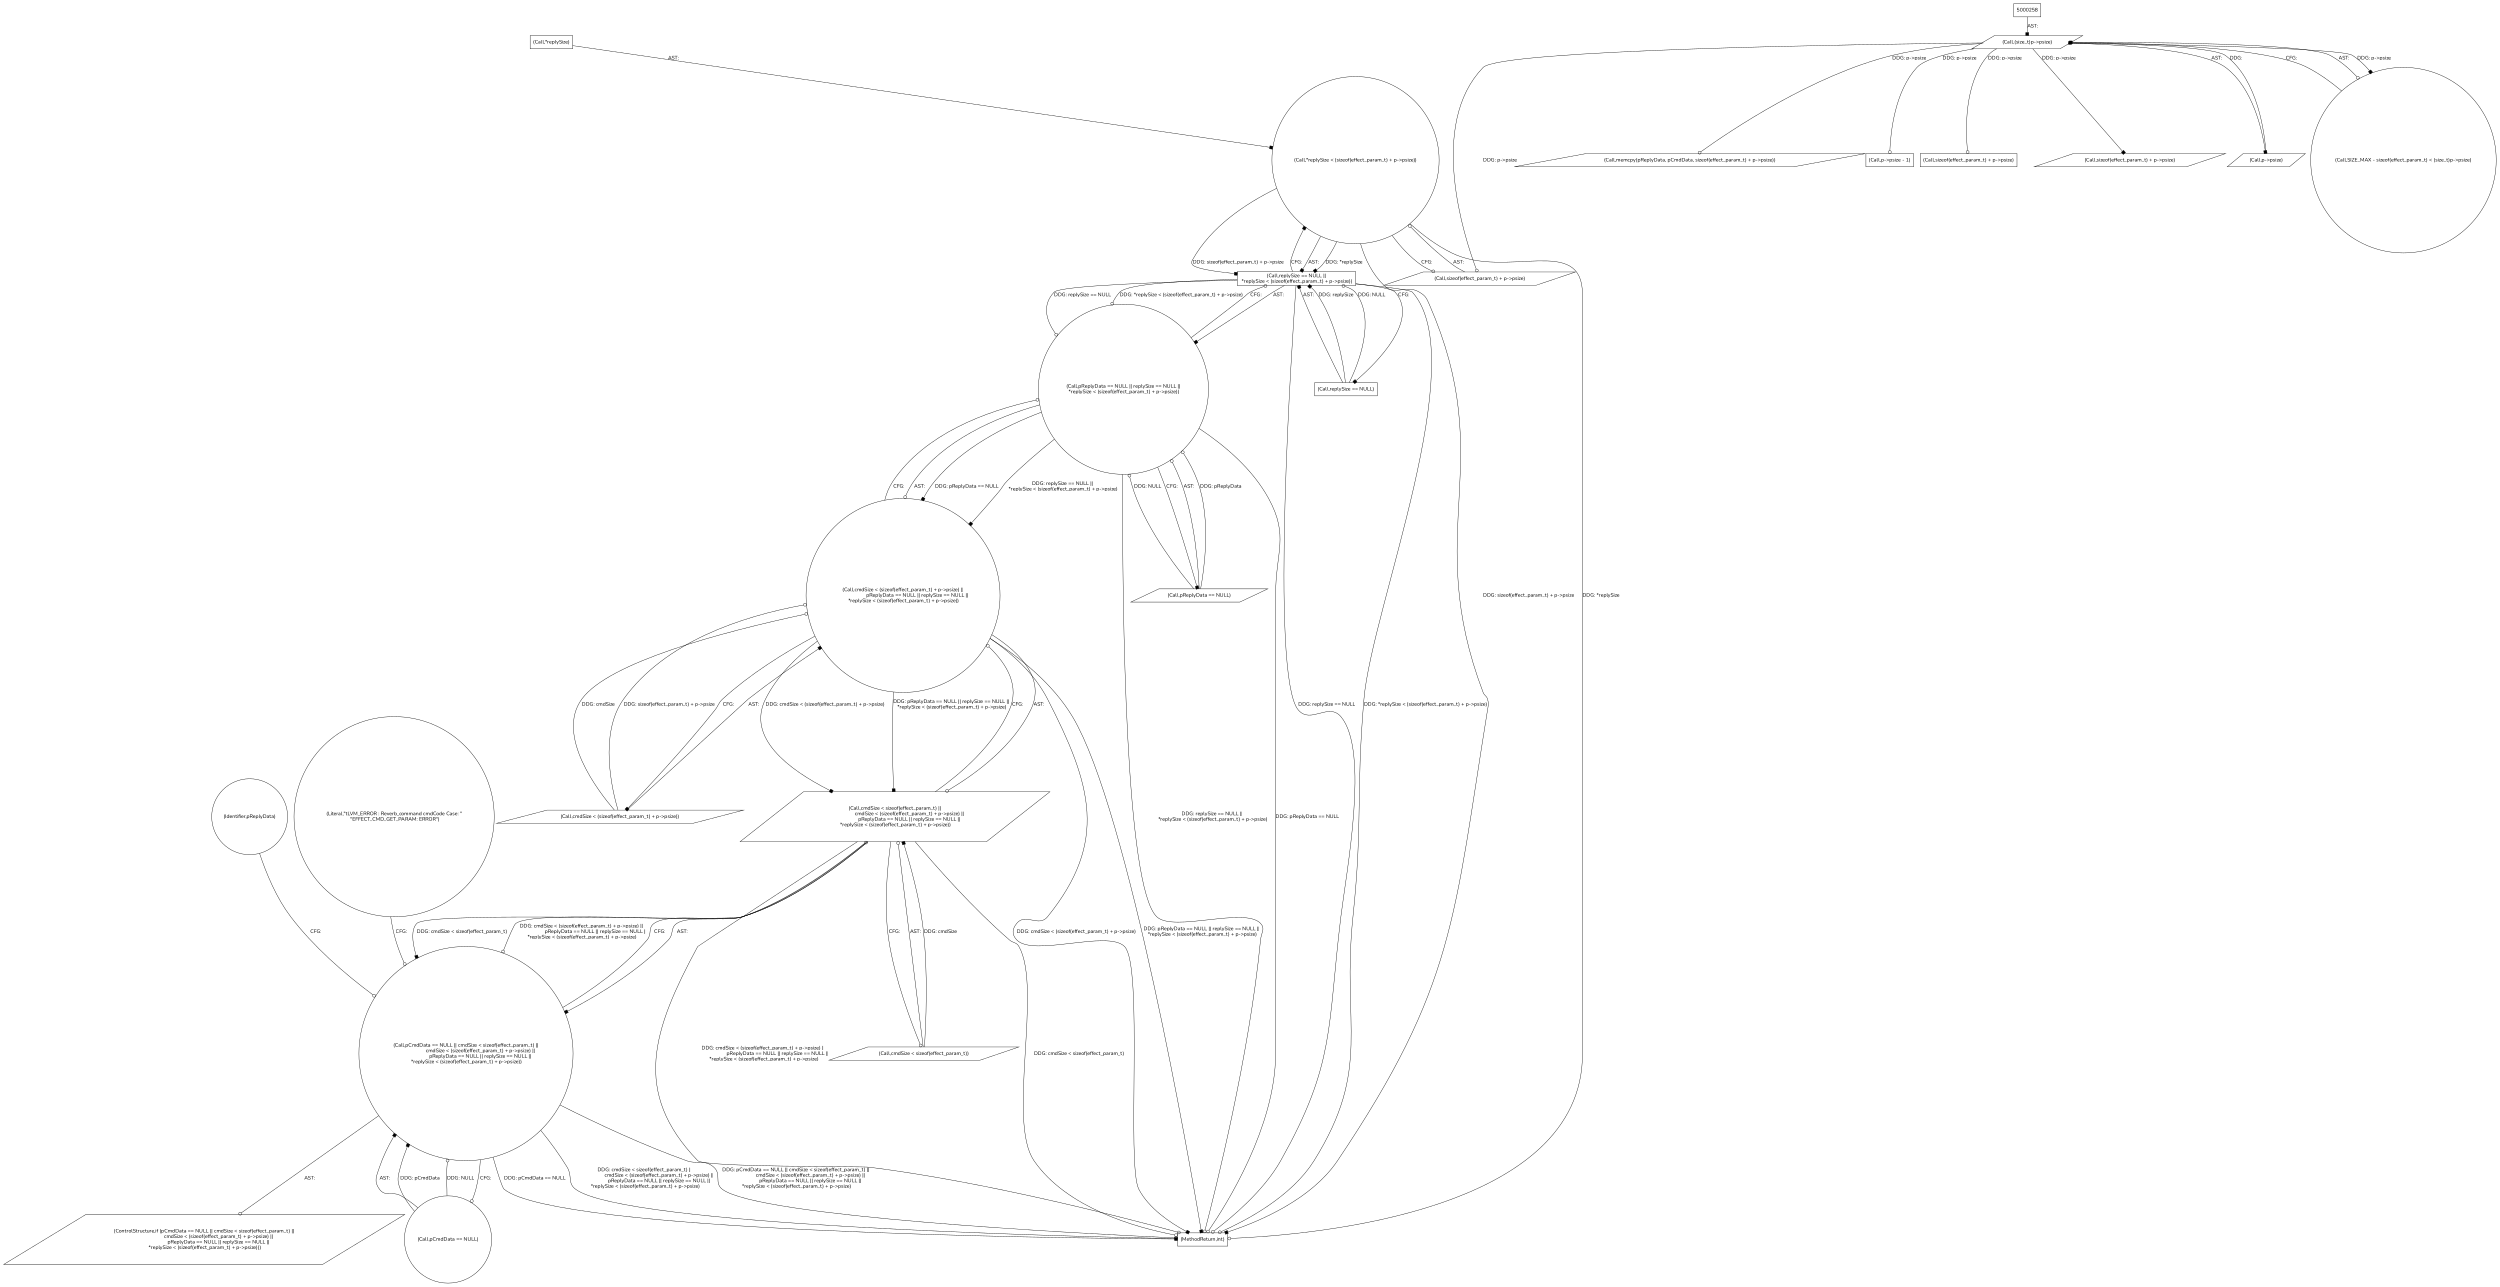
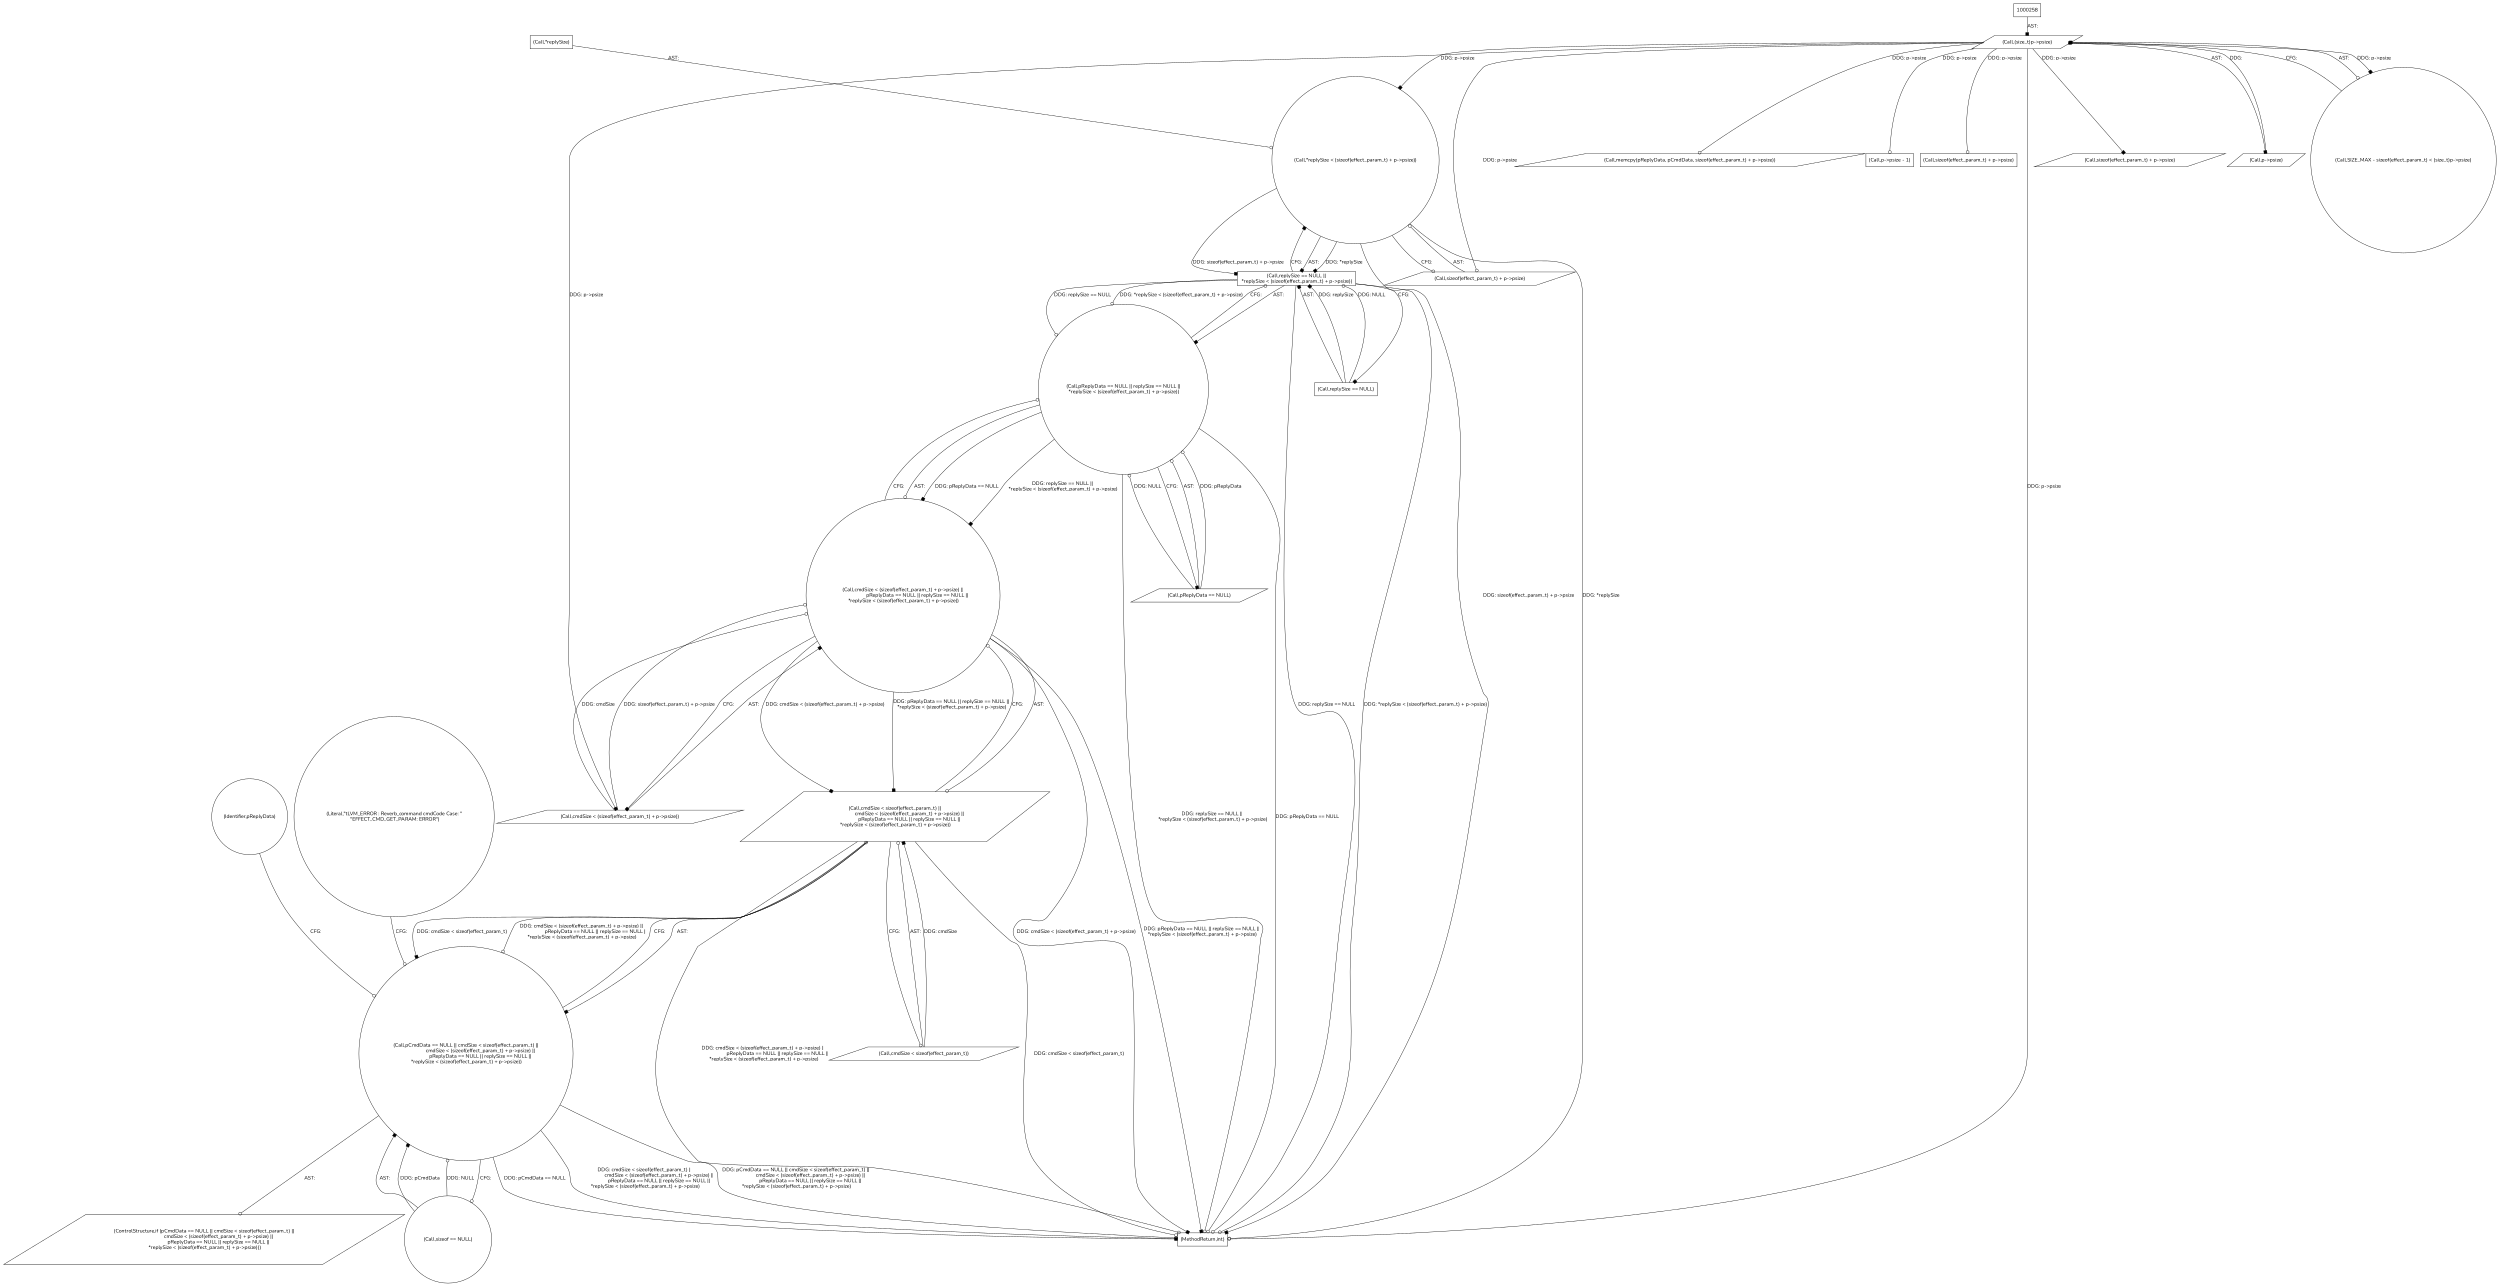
(2027, 10) -> (2027, 10)
none -> (1687, 44)
none -> (940, 75)
(921, 96) -> (921, 96)
none -> (2027, 977)
(448, 1239) -> (448, 1239)
